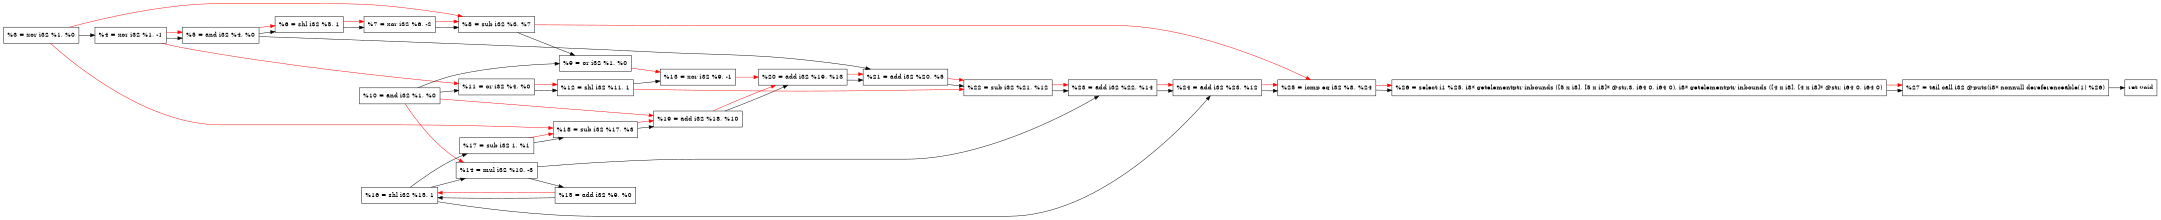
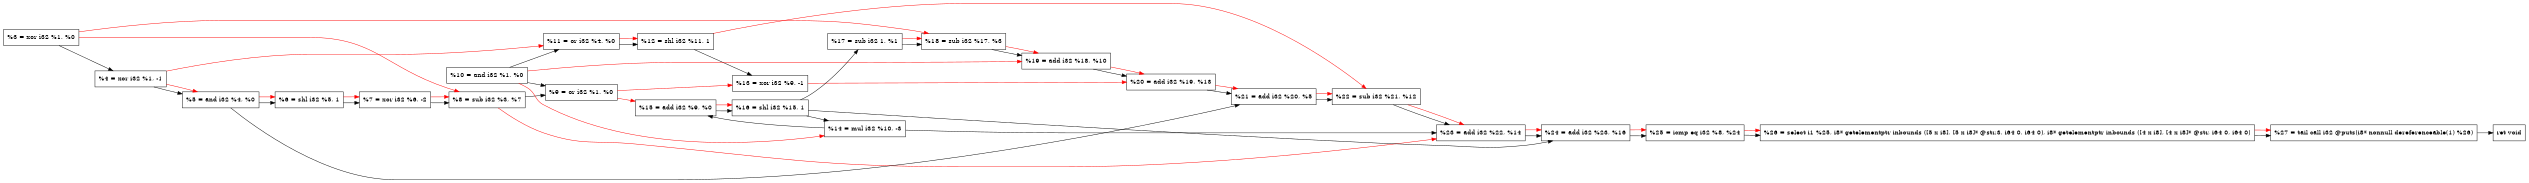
(925, 25) -> (961, 167)
(1217, 88) -> (1586, 133)
none -> (624, 99)
